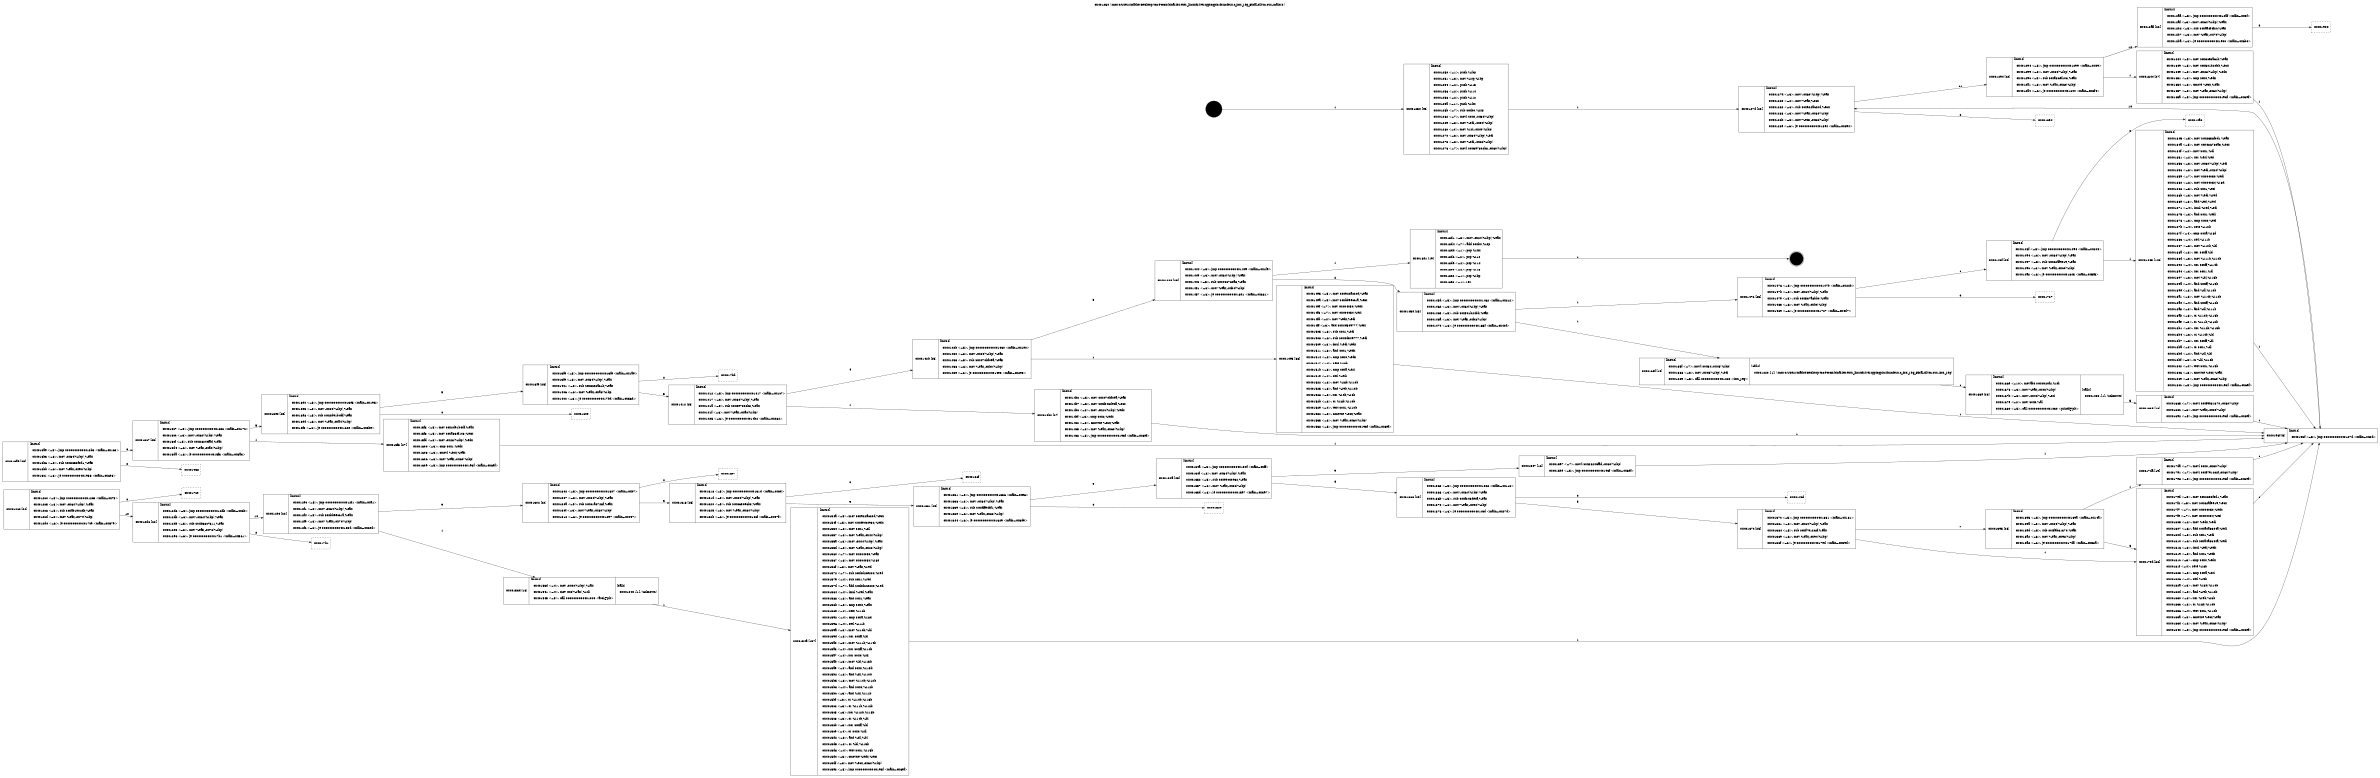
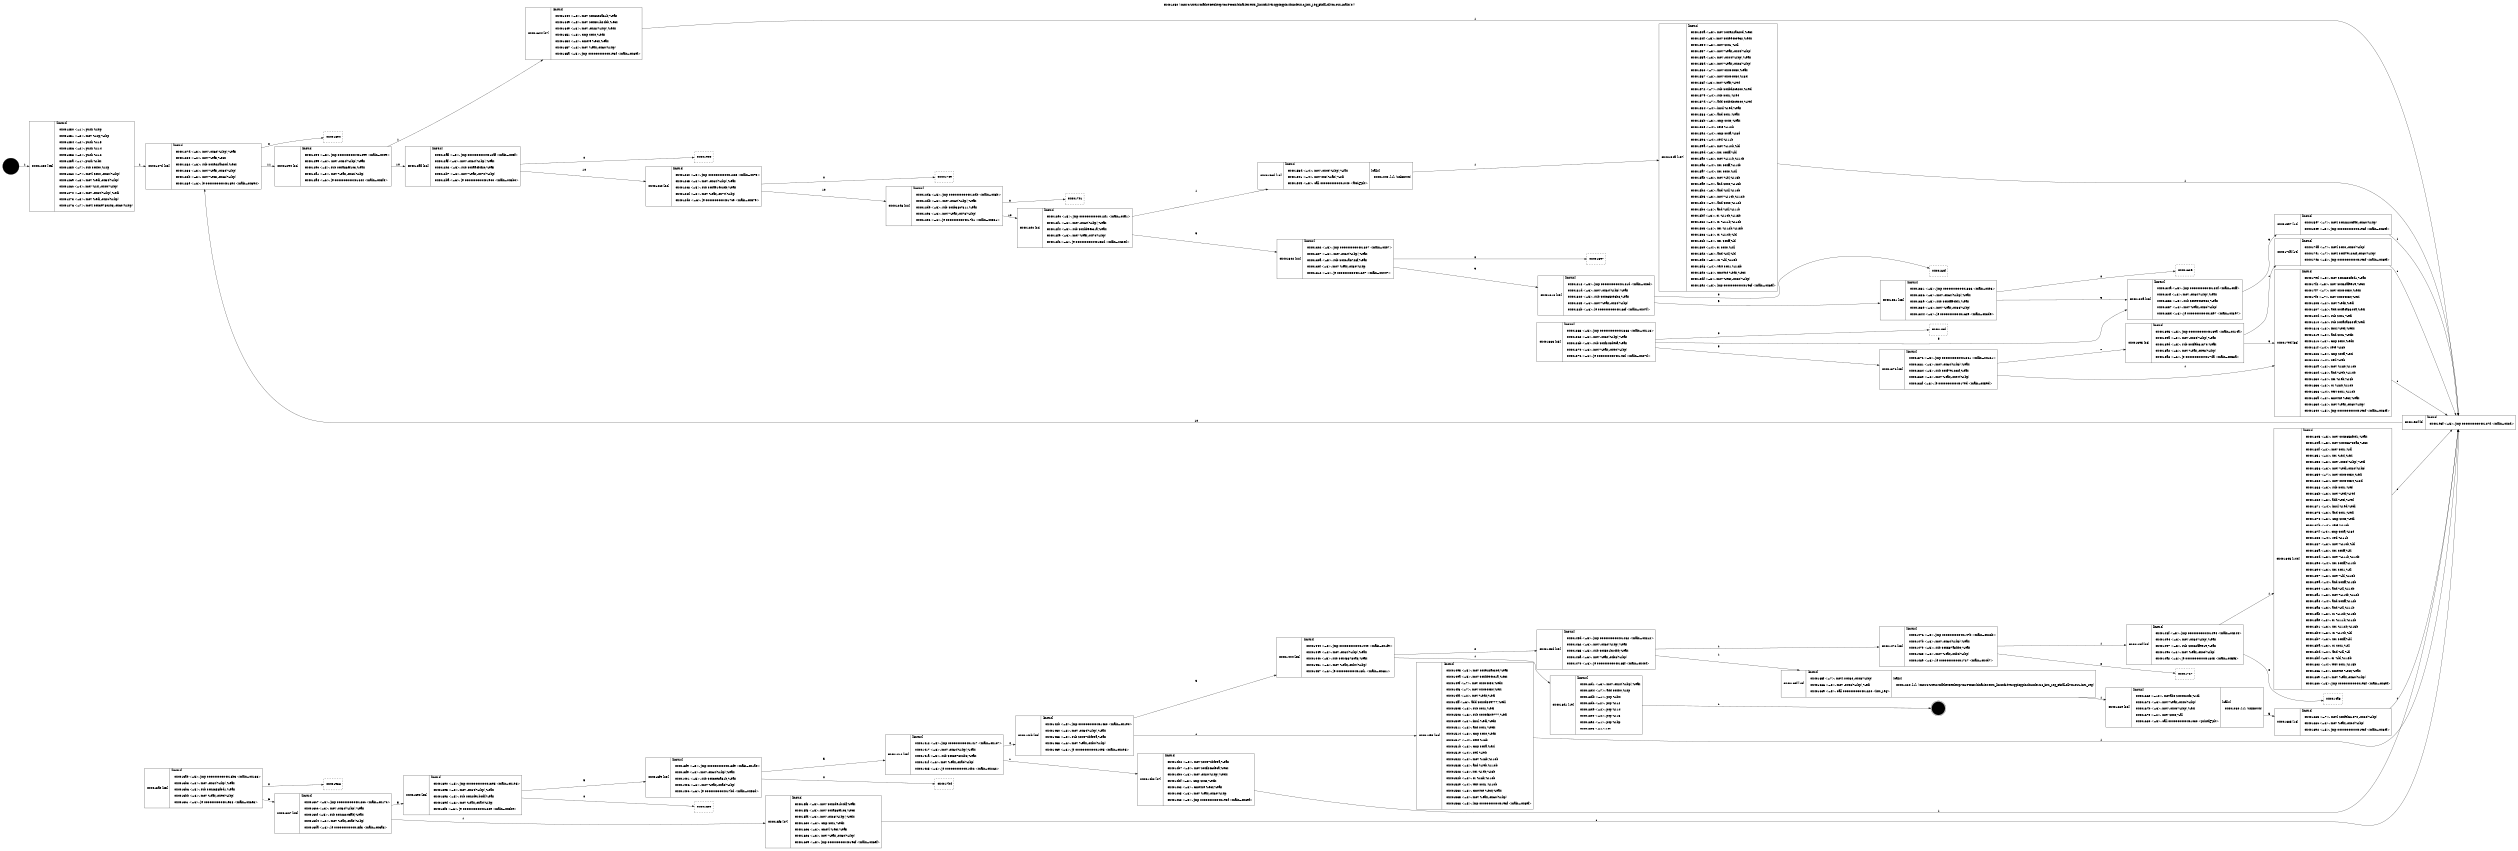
none -> (582, 176)
(1333, 488) -> (1898, 344)
